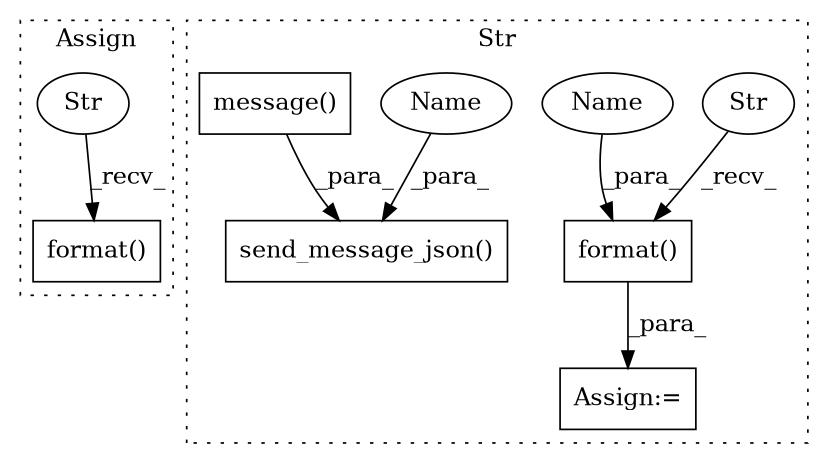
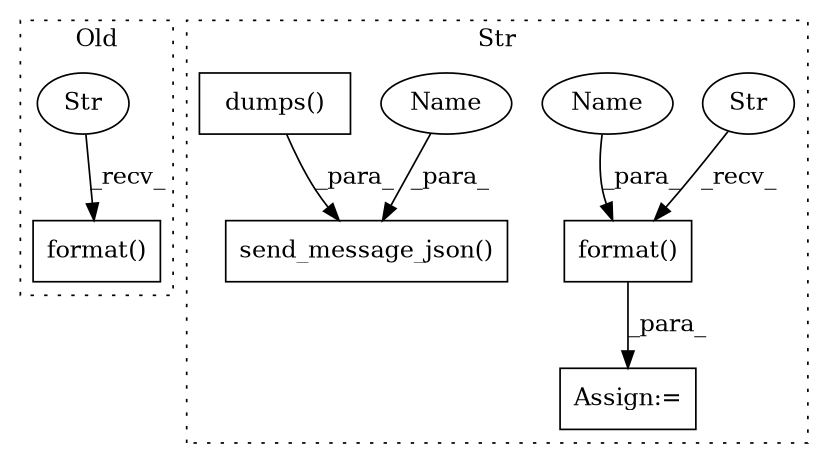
(97, 40) -> (97, 40)
(275, 104) -> (275, 104)
